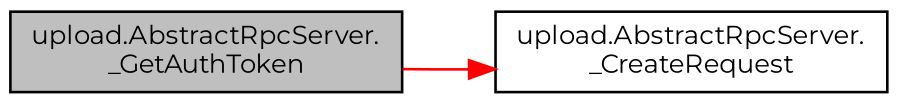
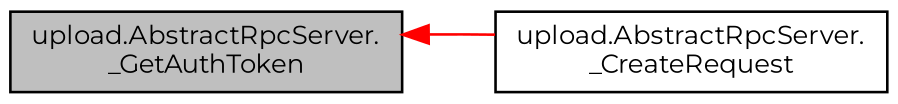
(436, 69) -> (462, 34)
